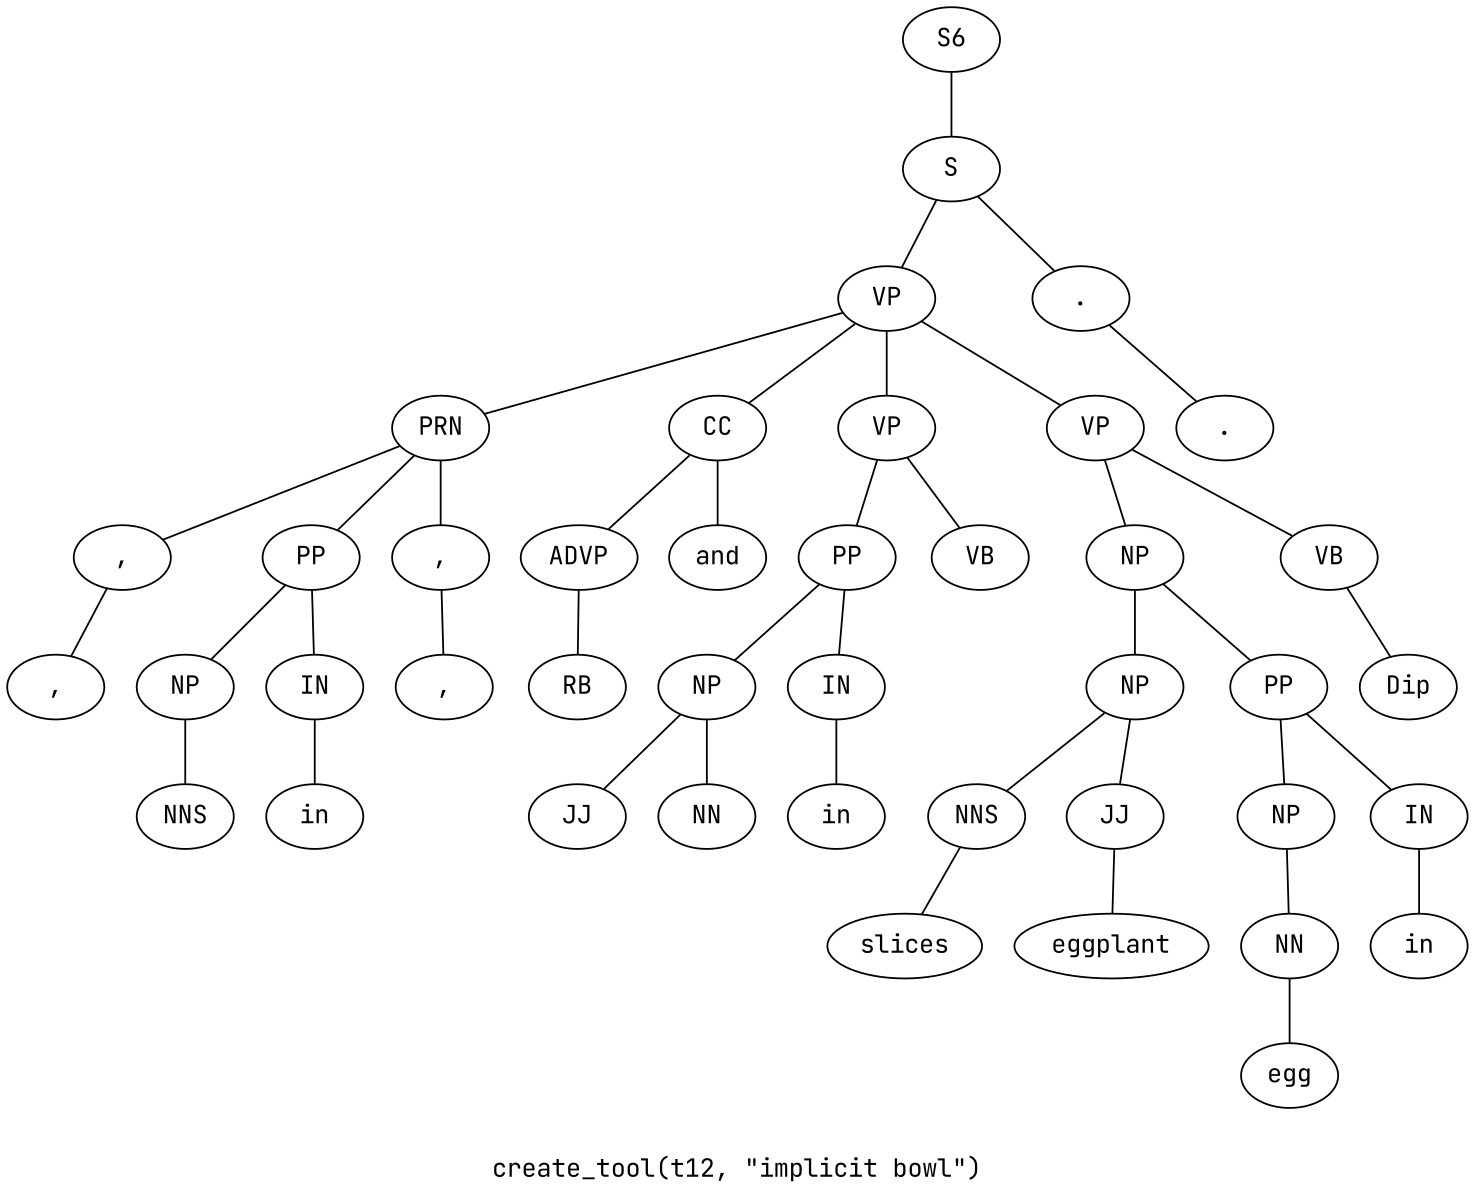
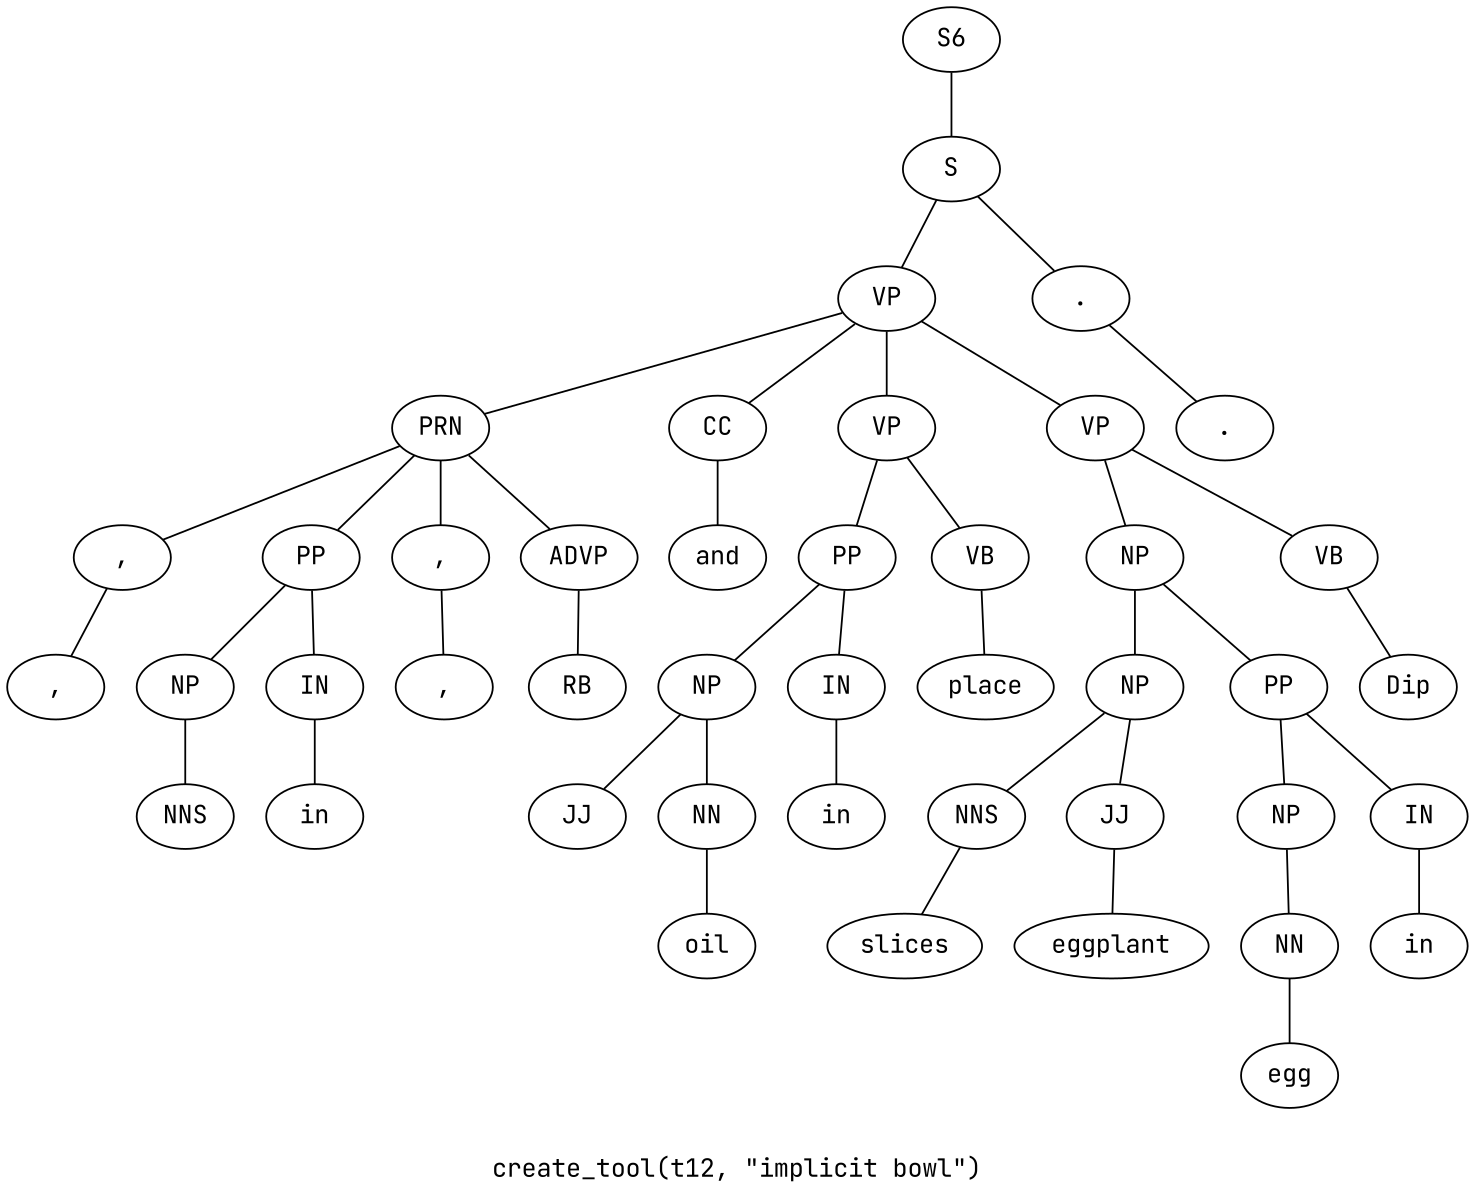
(649, 492) -> (509, 492)
none -> (986, 687)
none -> (707, 946)
